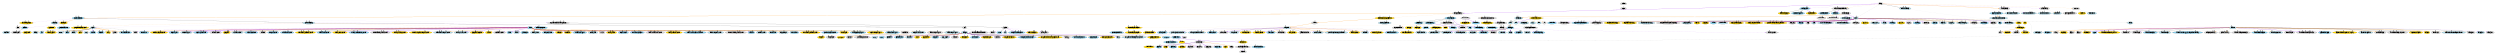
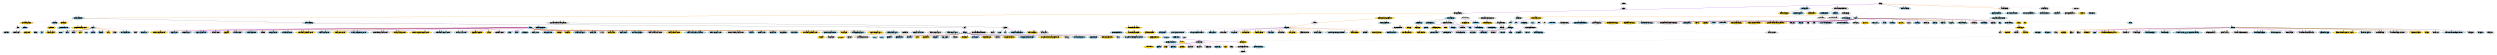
(1421, 33) -> (1421, 33)
